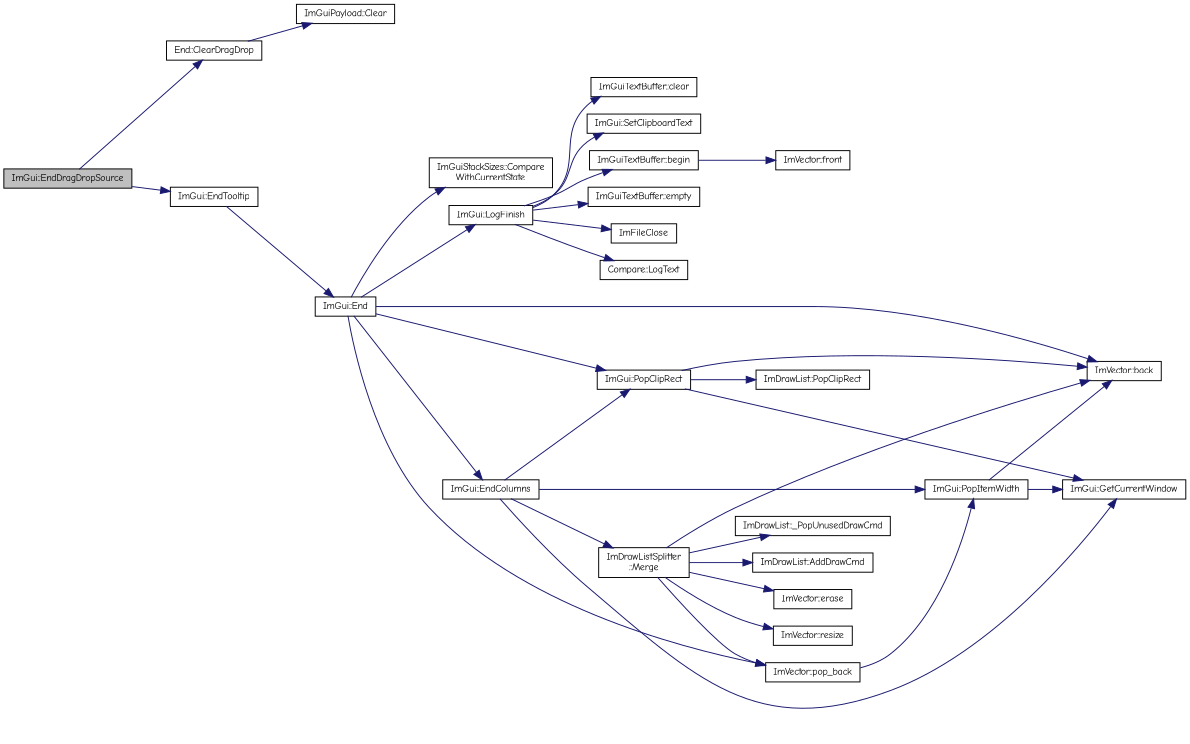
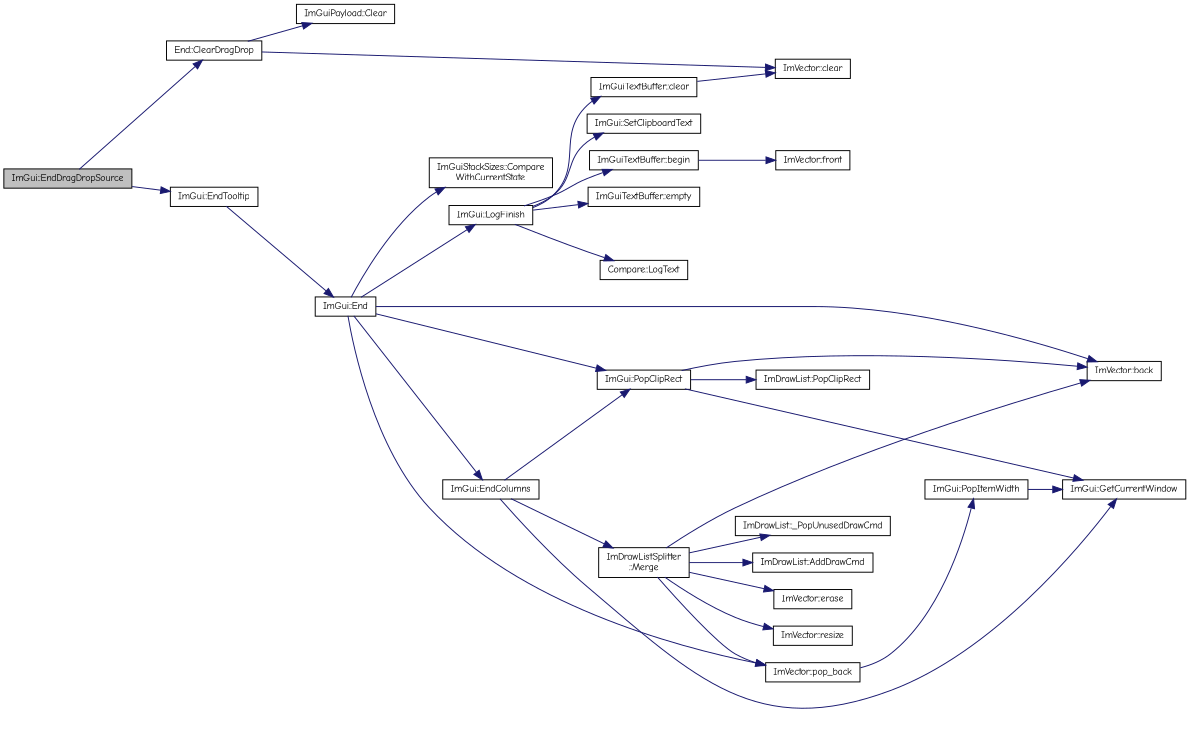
none -> (813, 69)
(644, 233) -> none
(1047, 433) -> none
(727, 489) -> none
